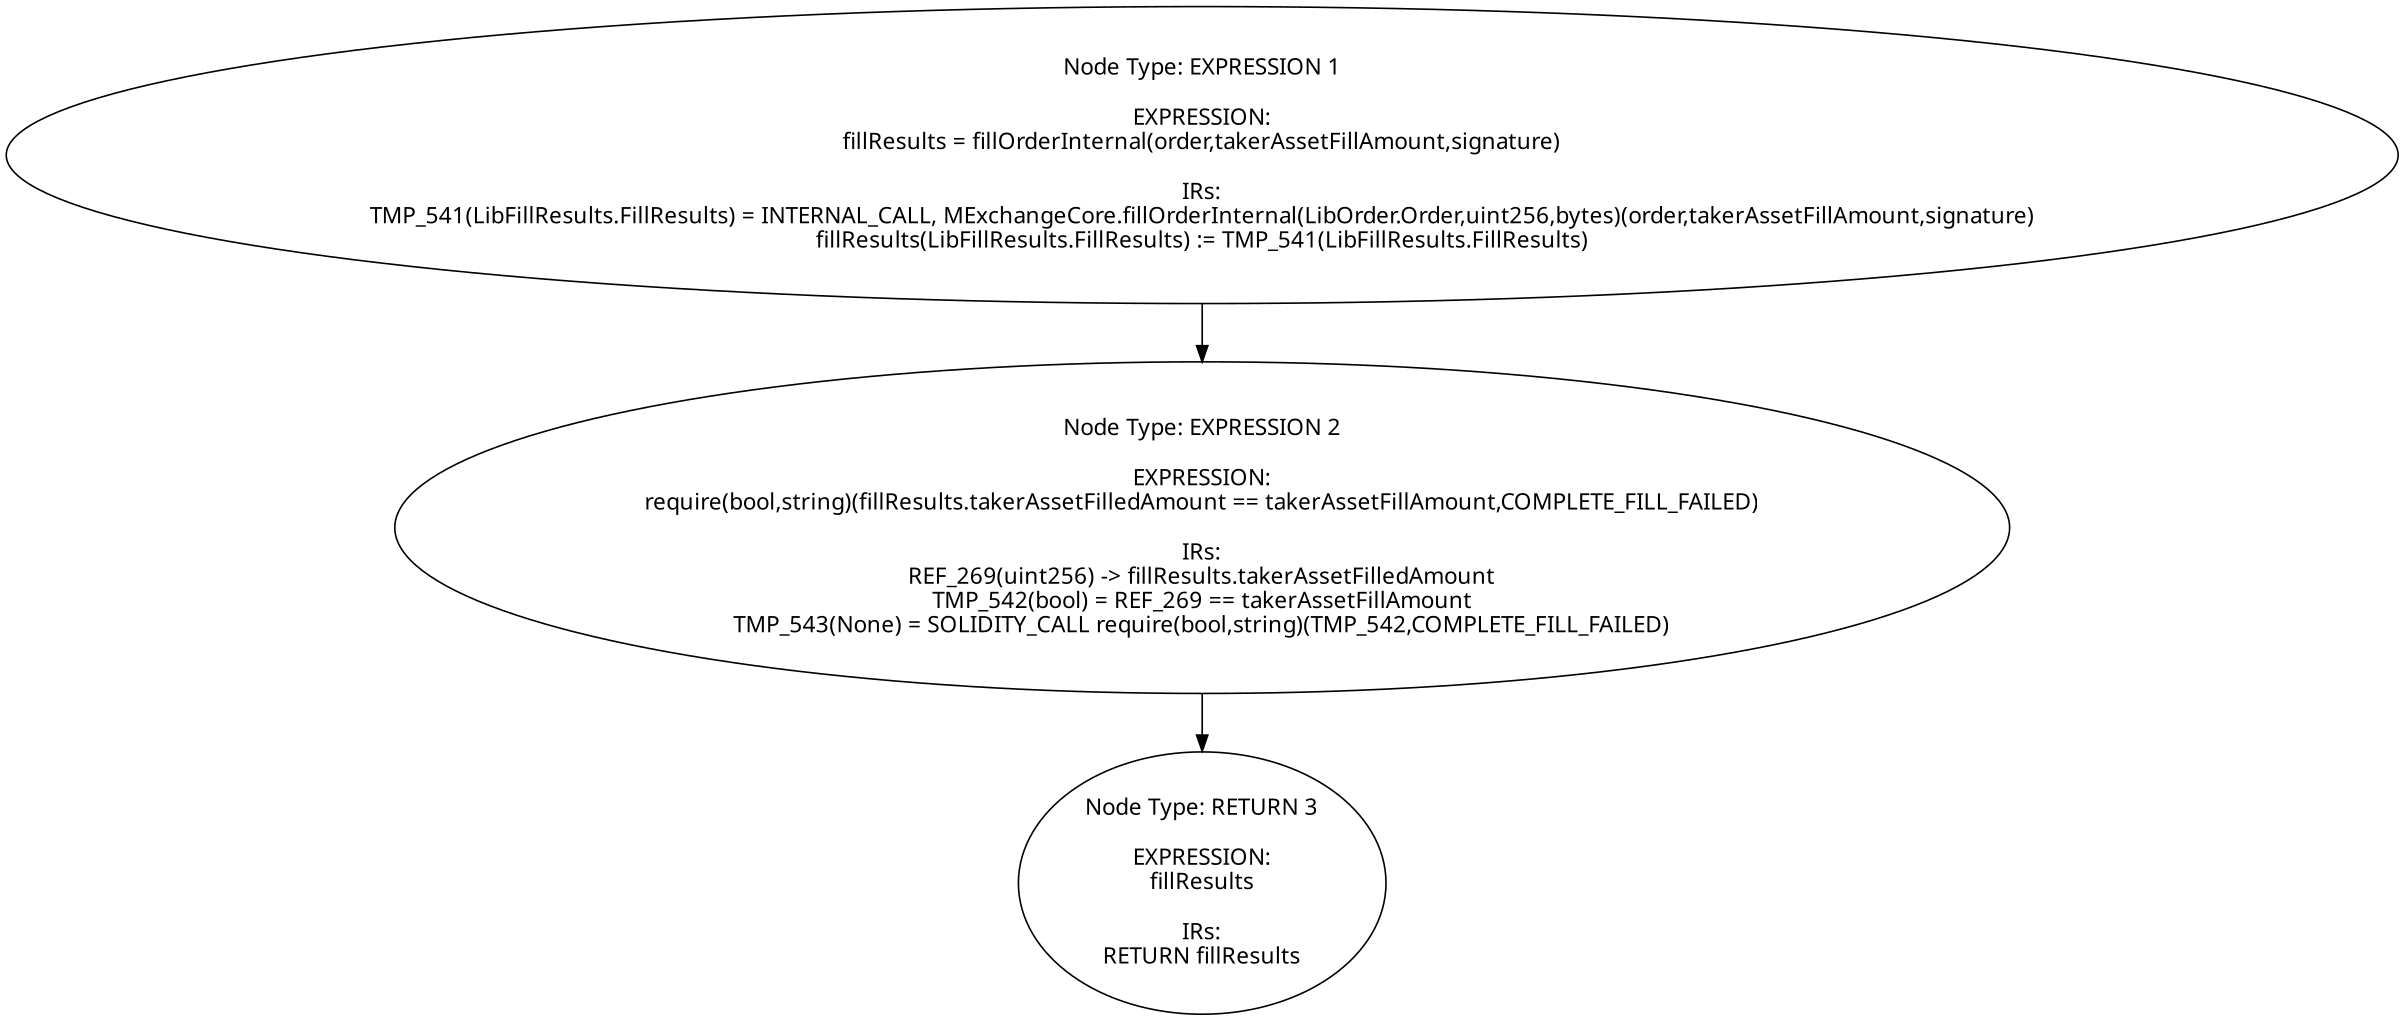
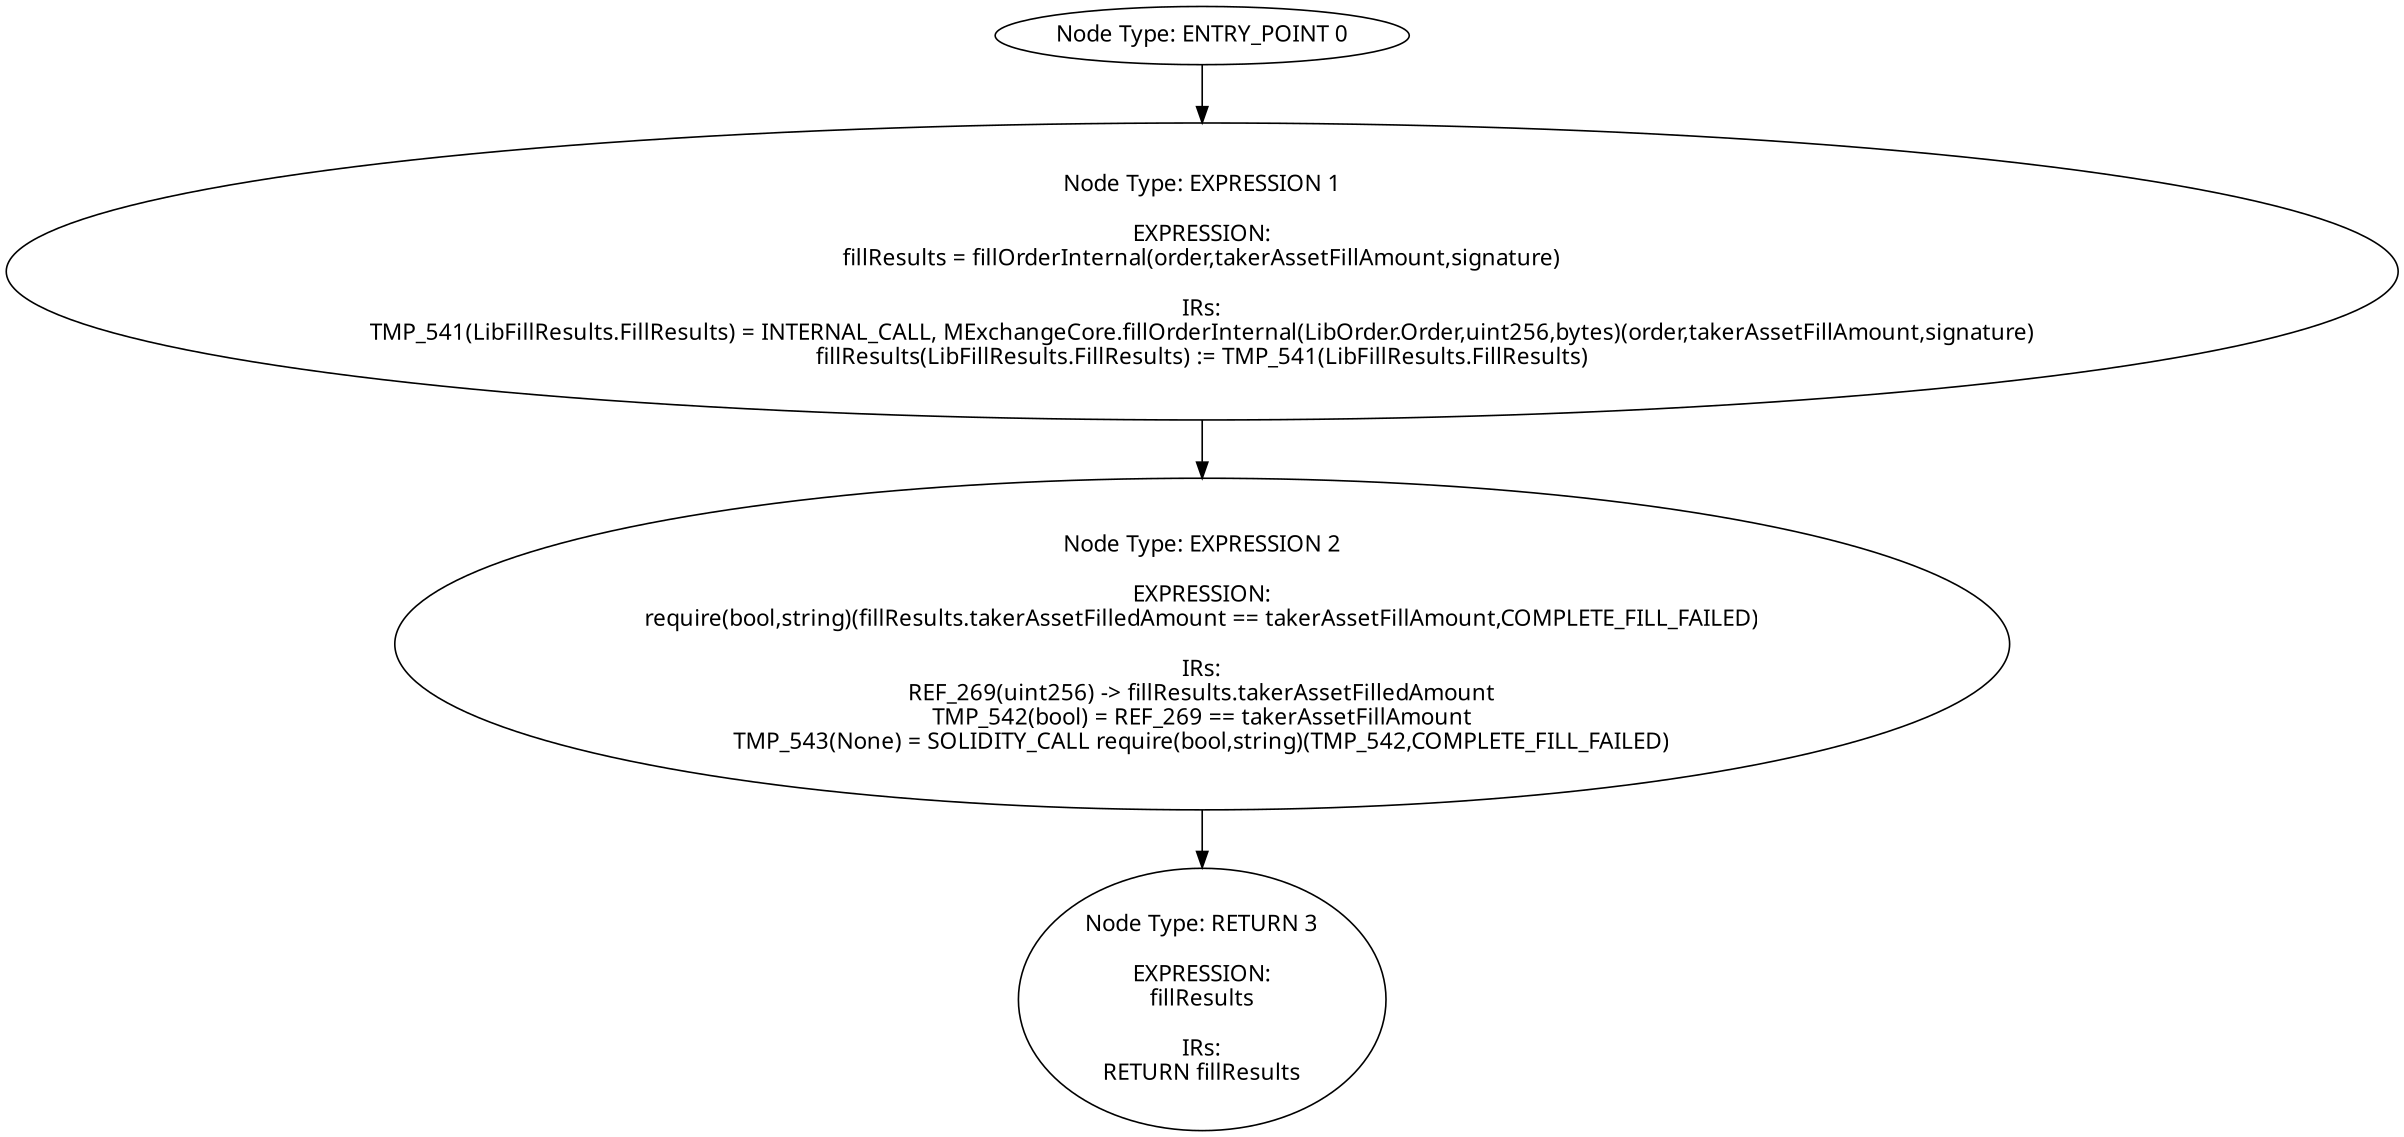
none -> (1202, 36)
